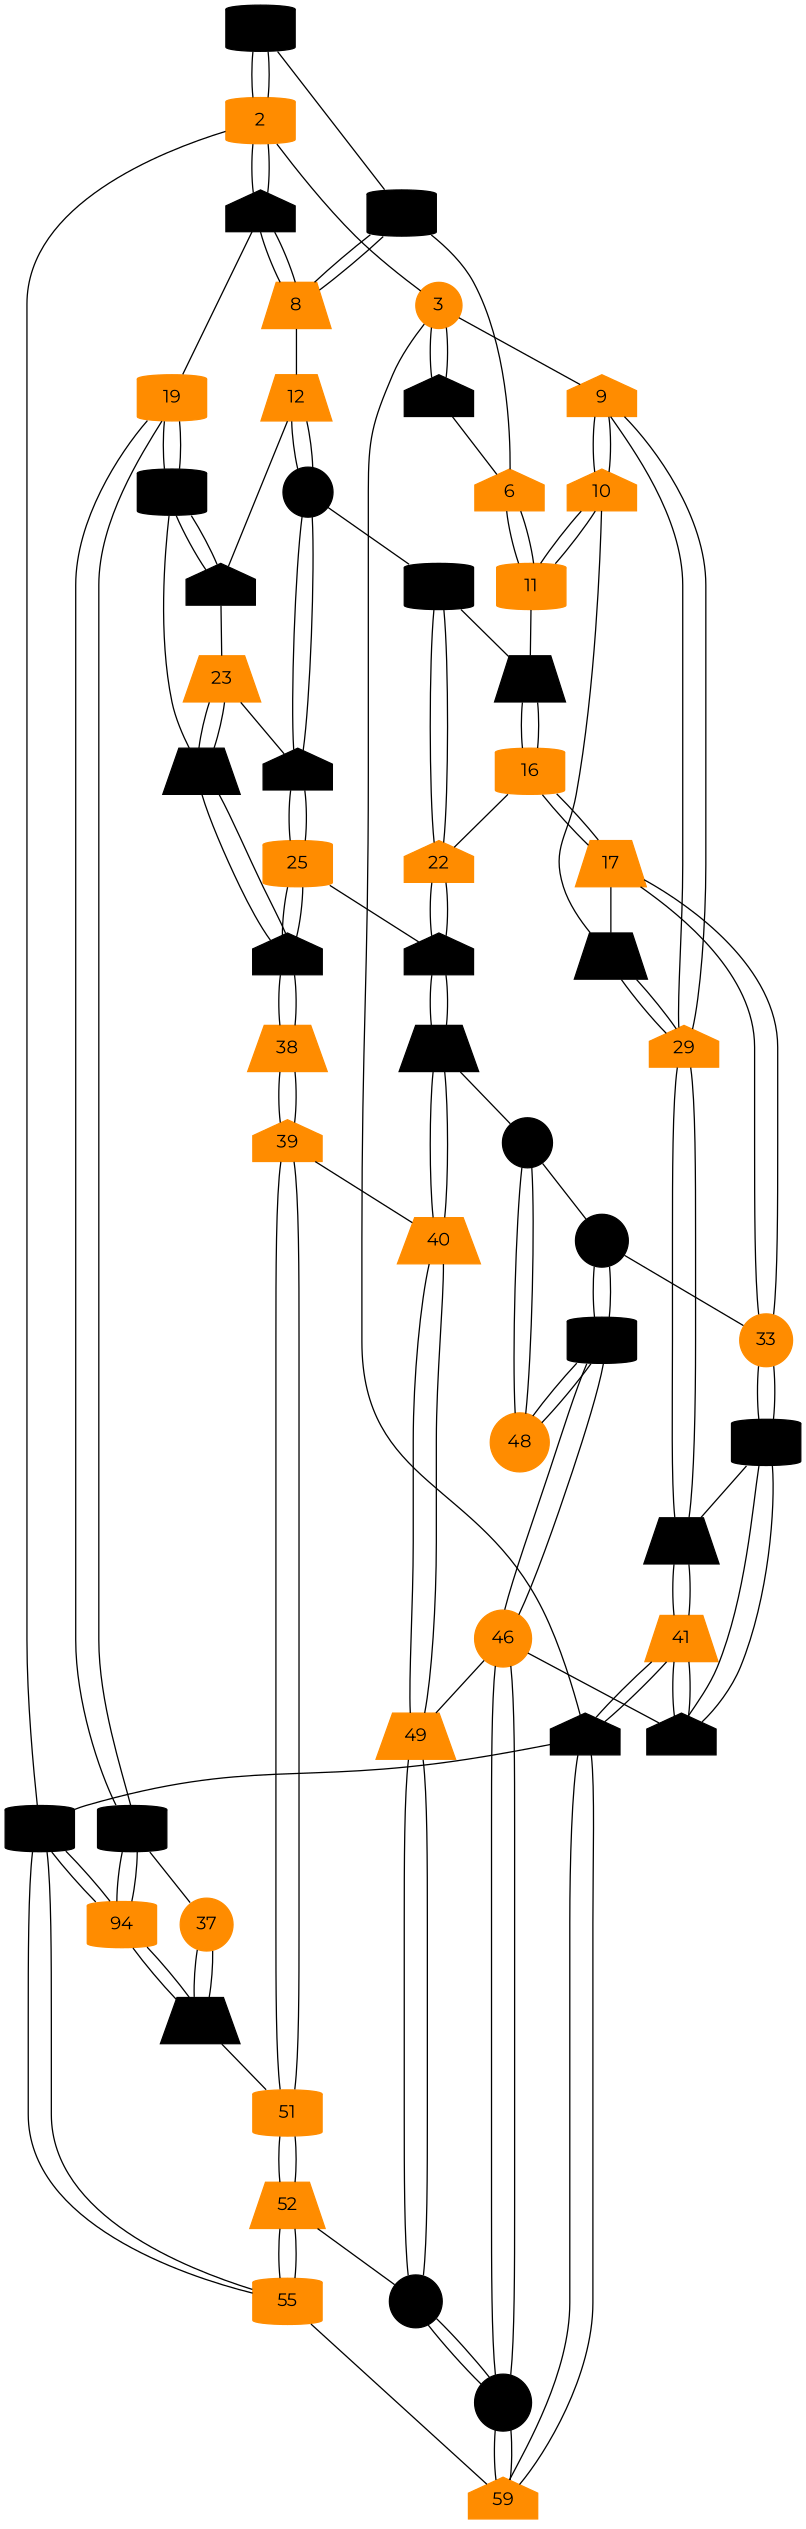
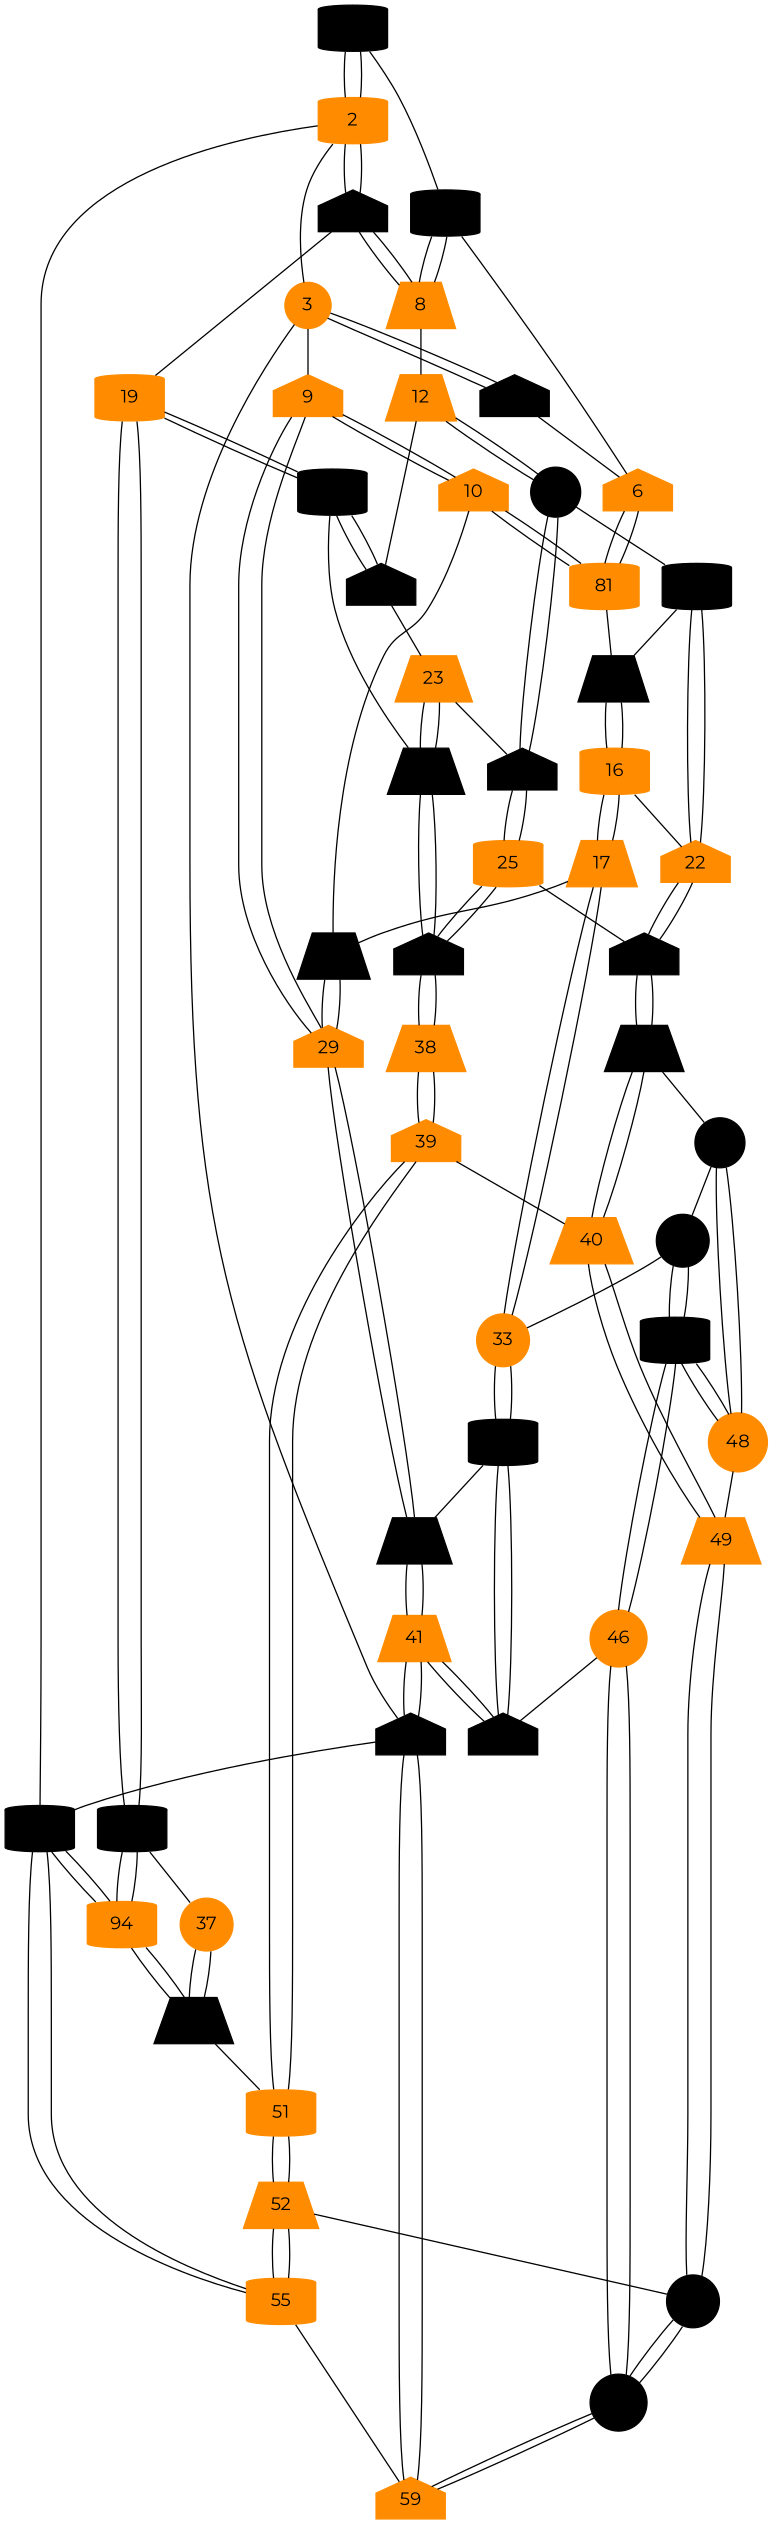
(531, 586) -> (604, 586)
(460, 1687) -> (729, 1494)
